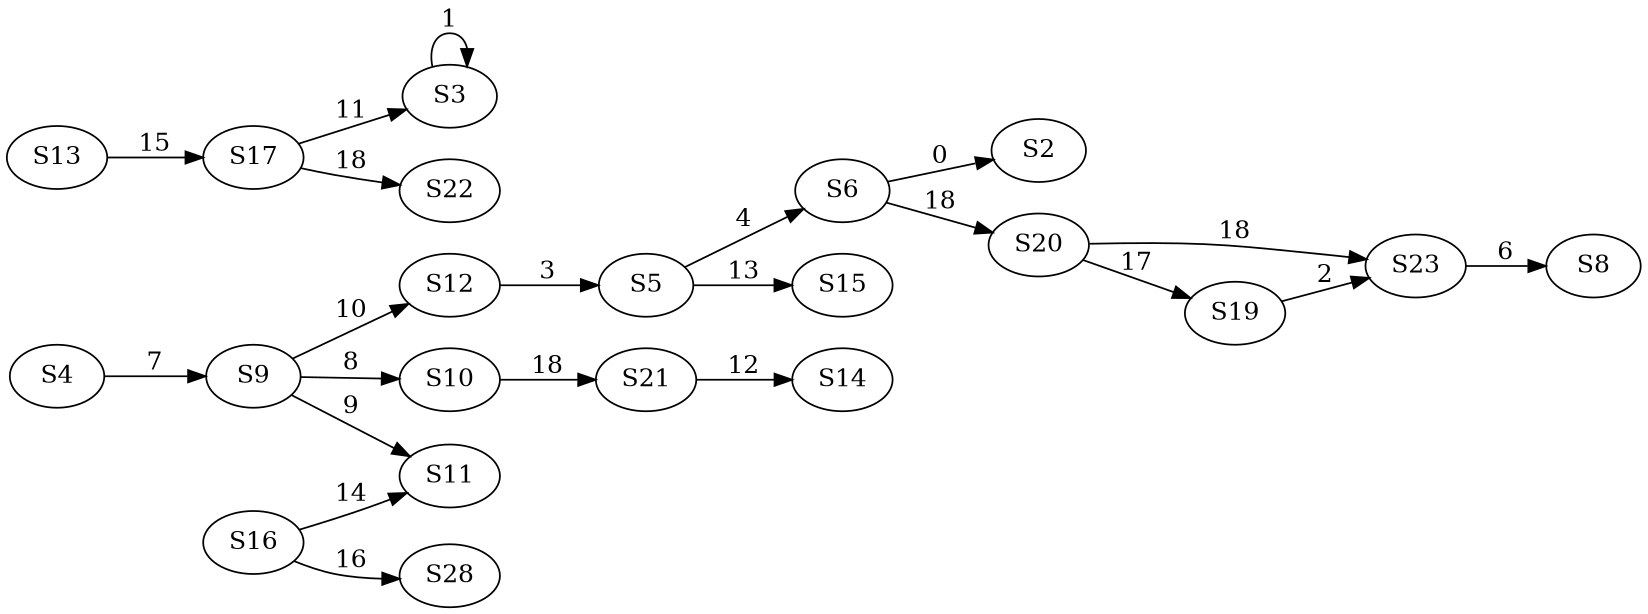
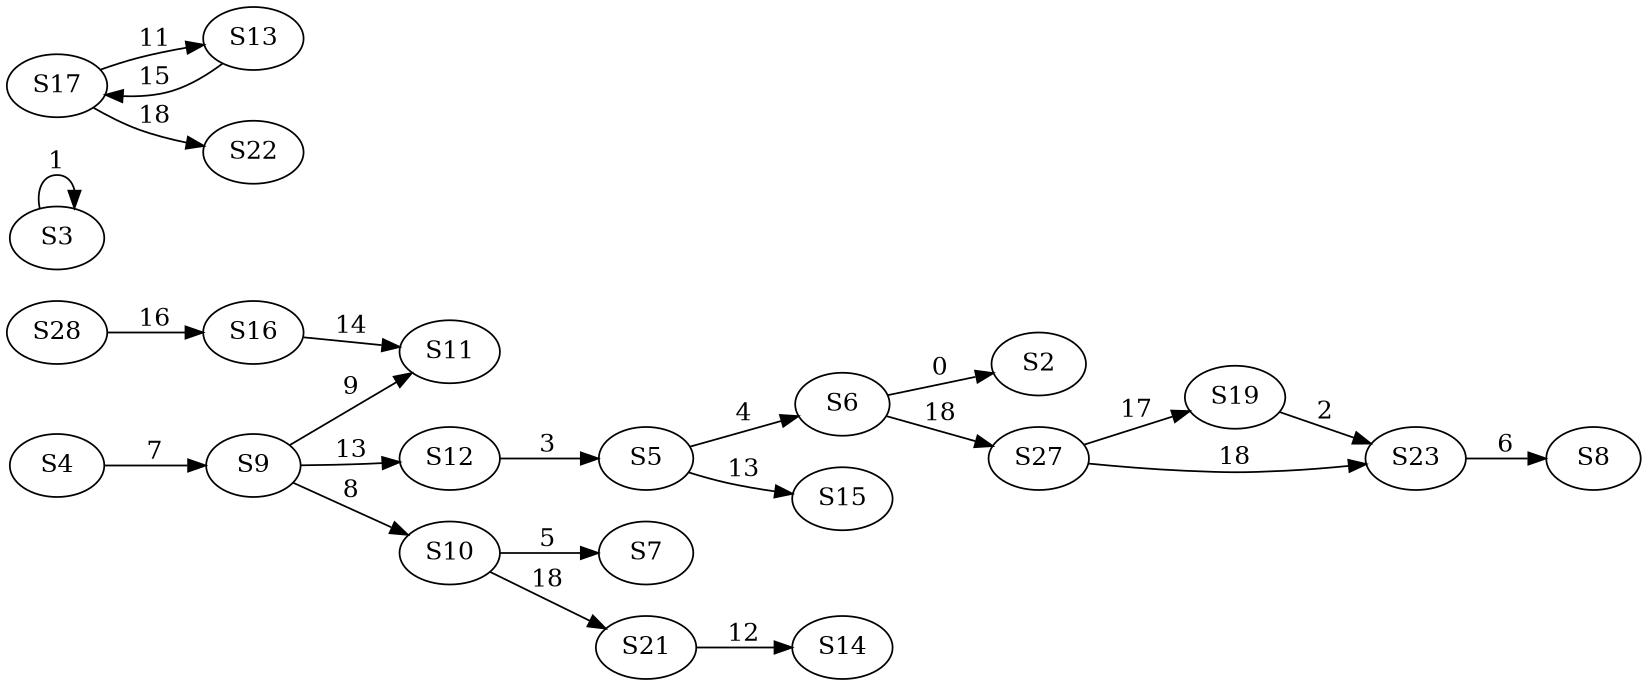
(344, 129) -> (143, 57)
(1039, 245) -> (1039, 458)
(352, 311) -> (352, 451)
none -> (646, 553)
(337, 574) -> (146, 332)
